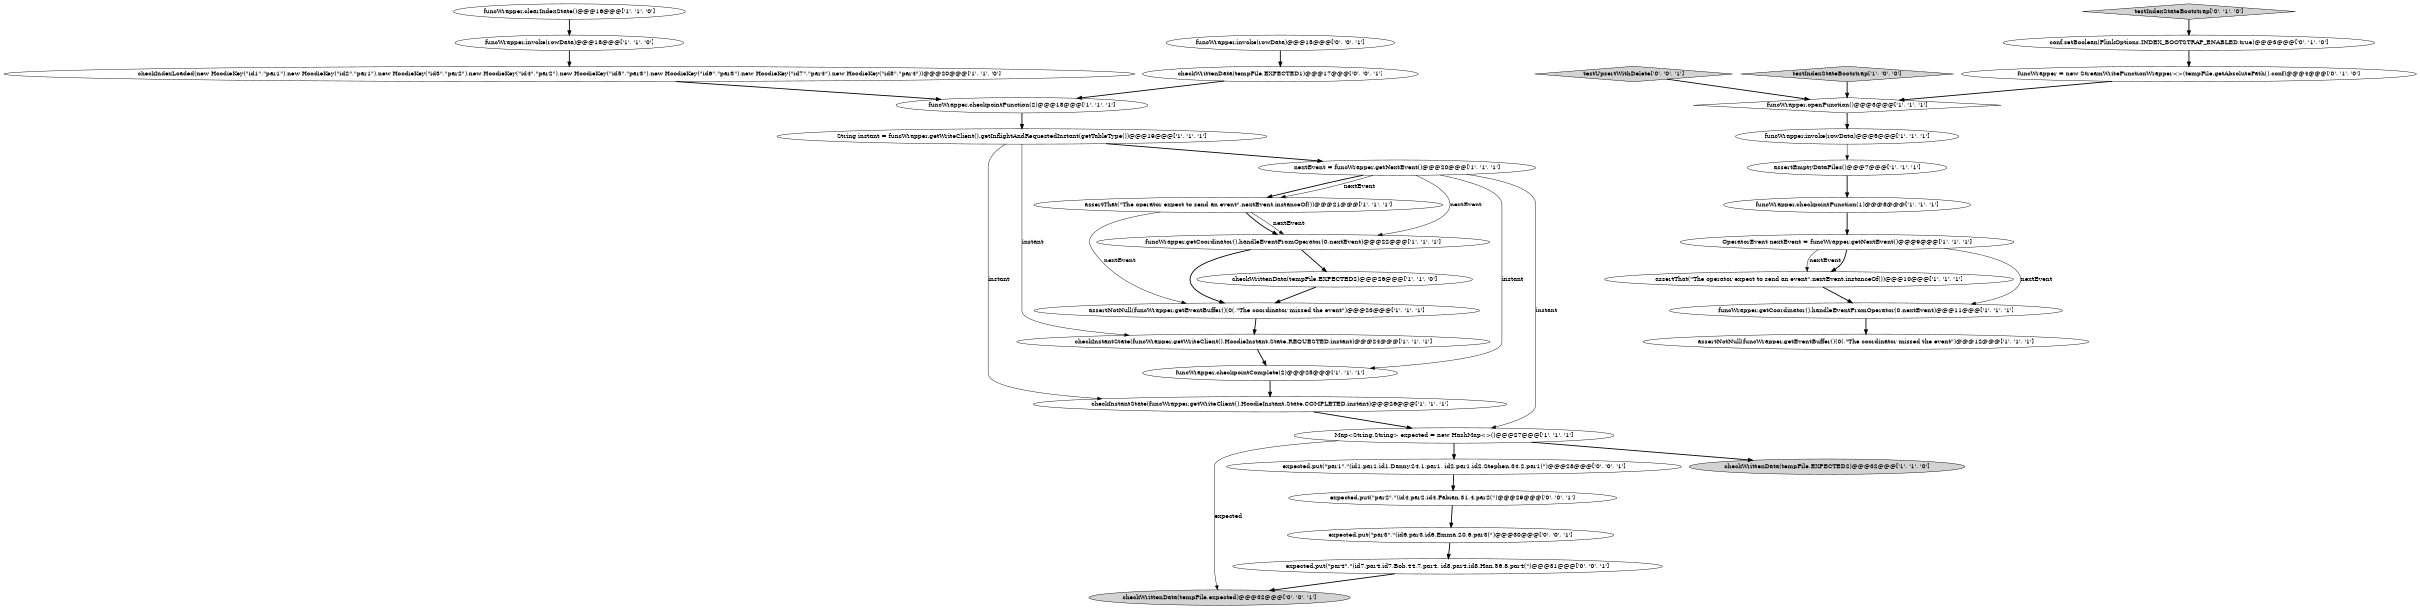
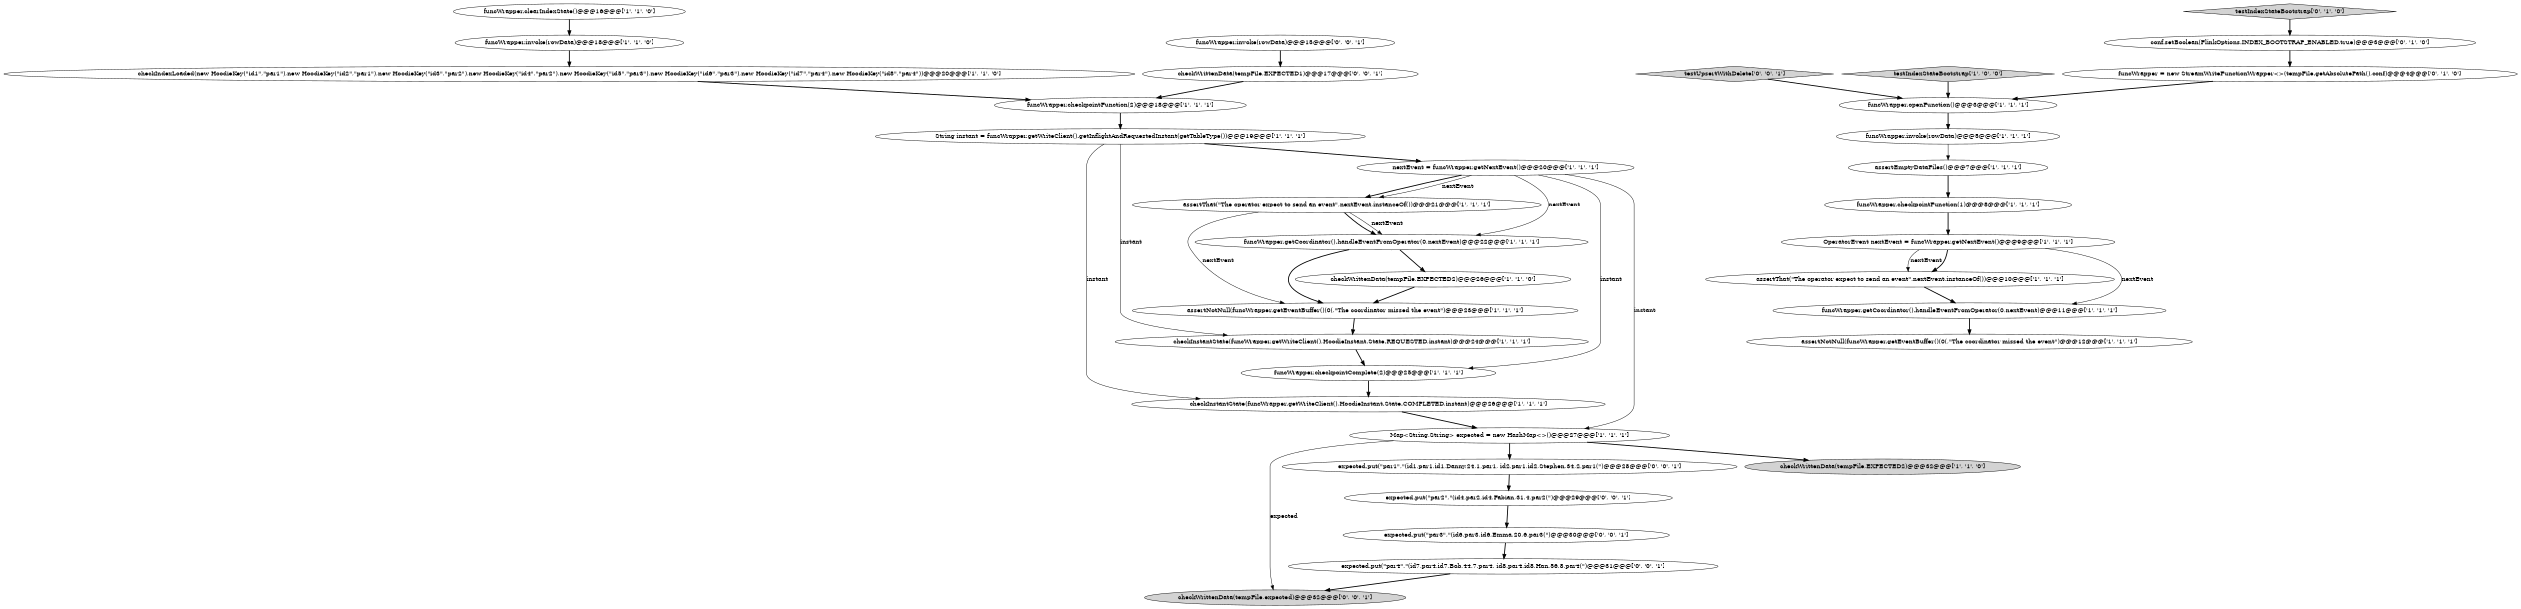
(1847, 105) -> (1948, 105)
